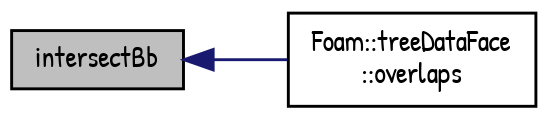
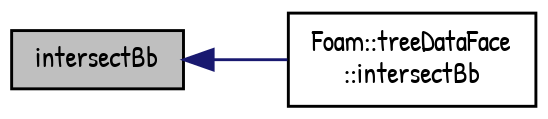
(412, 60) -> (412, 60)
